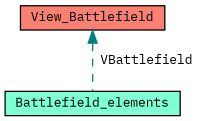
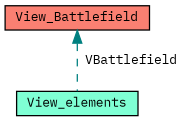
(93, 103) -> (77, 103)
